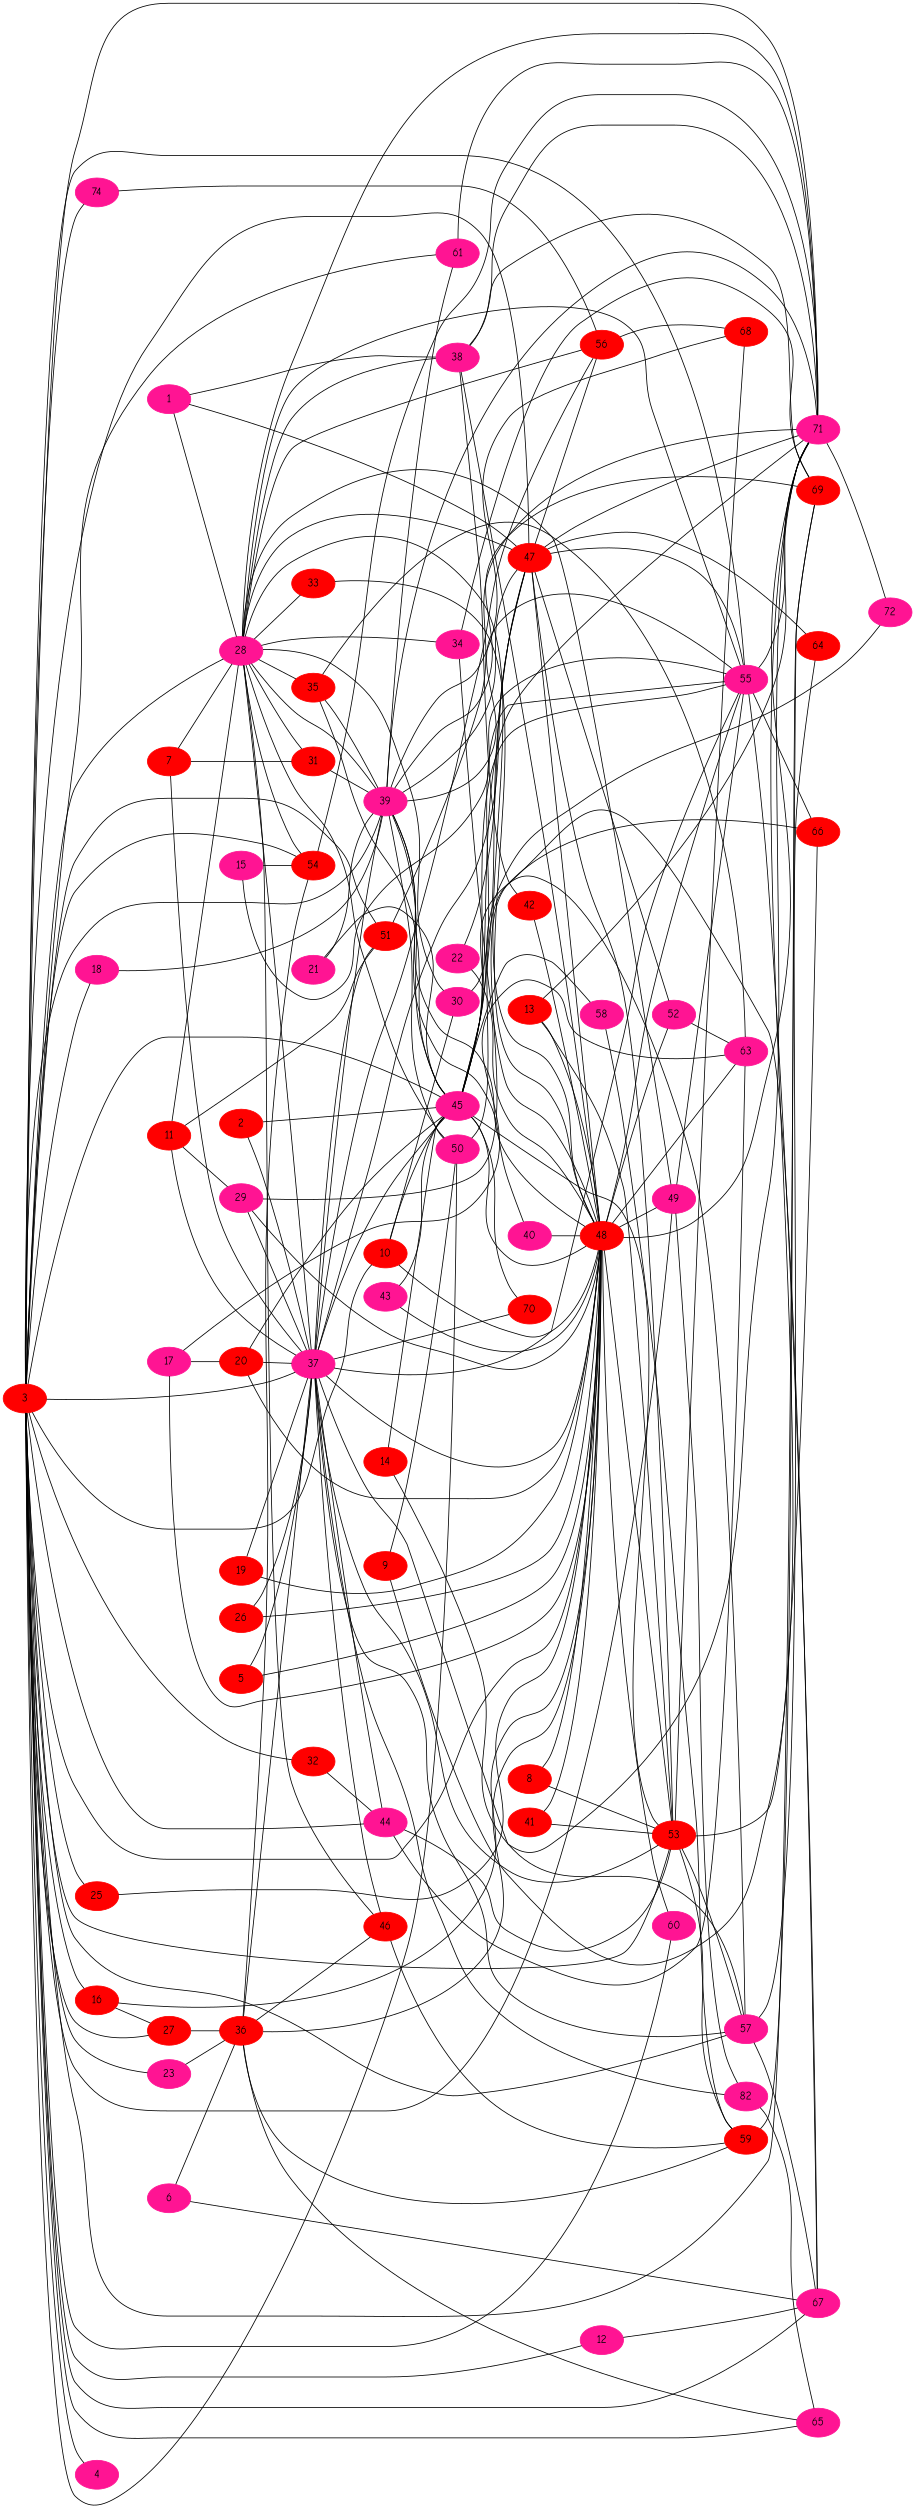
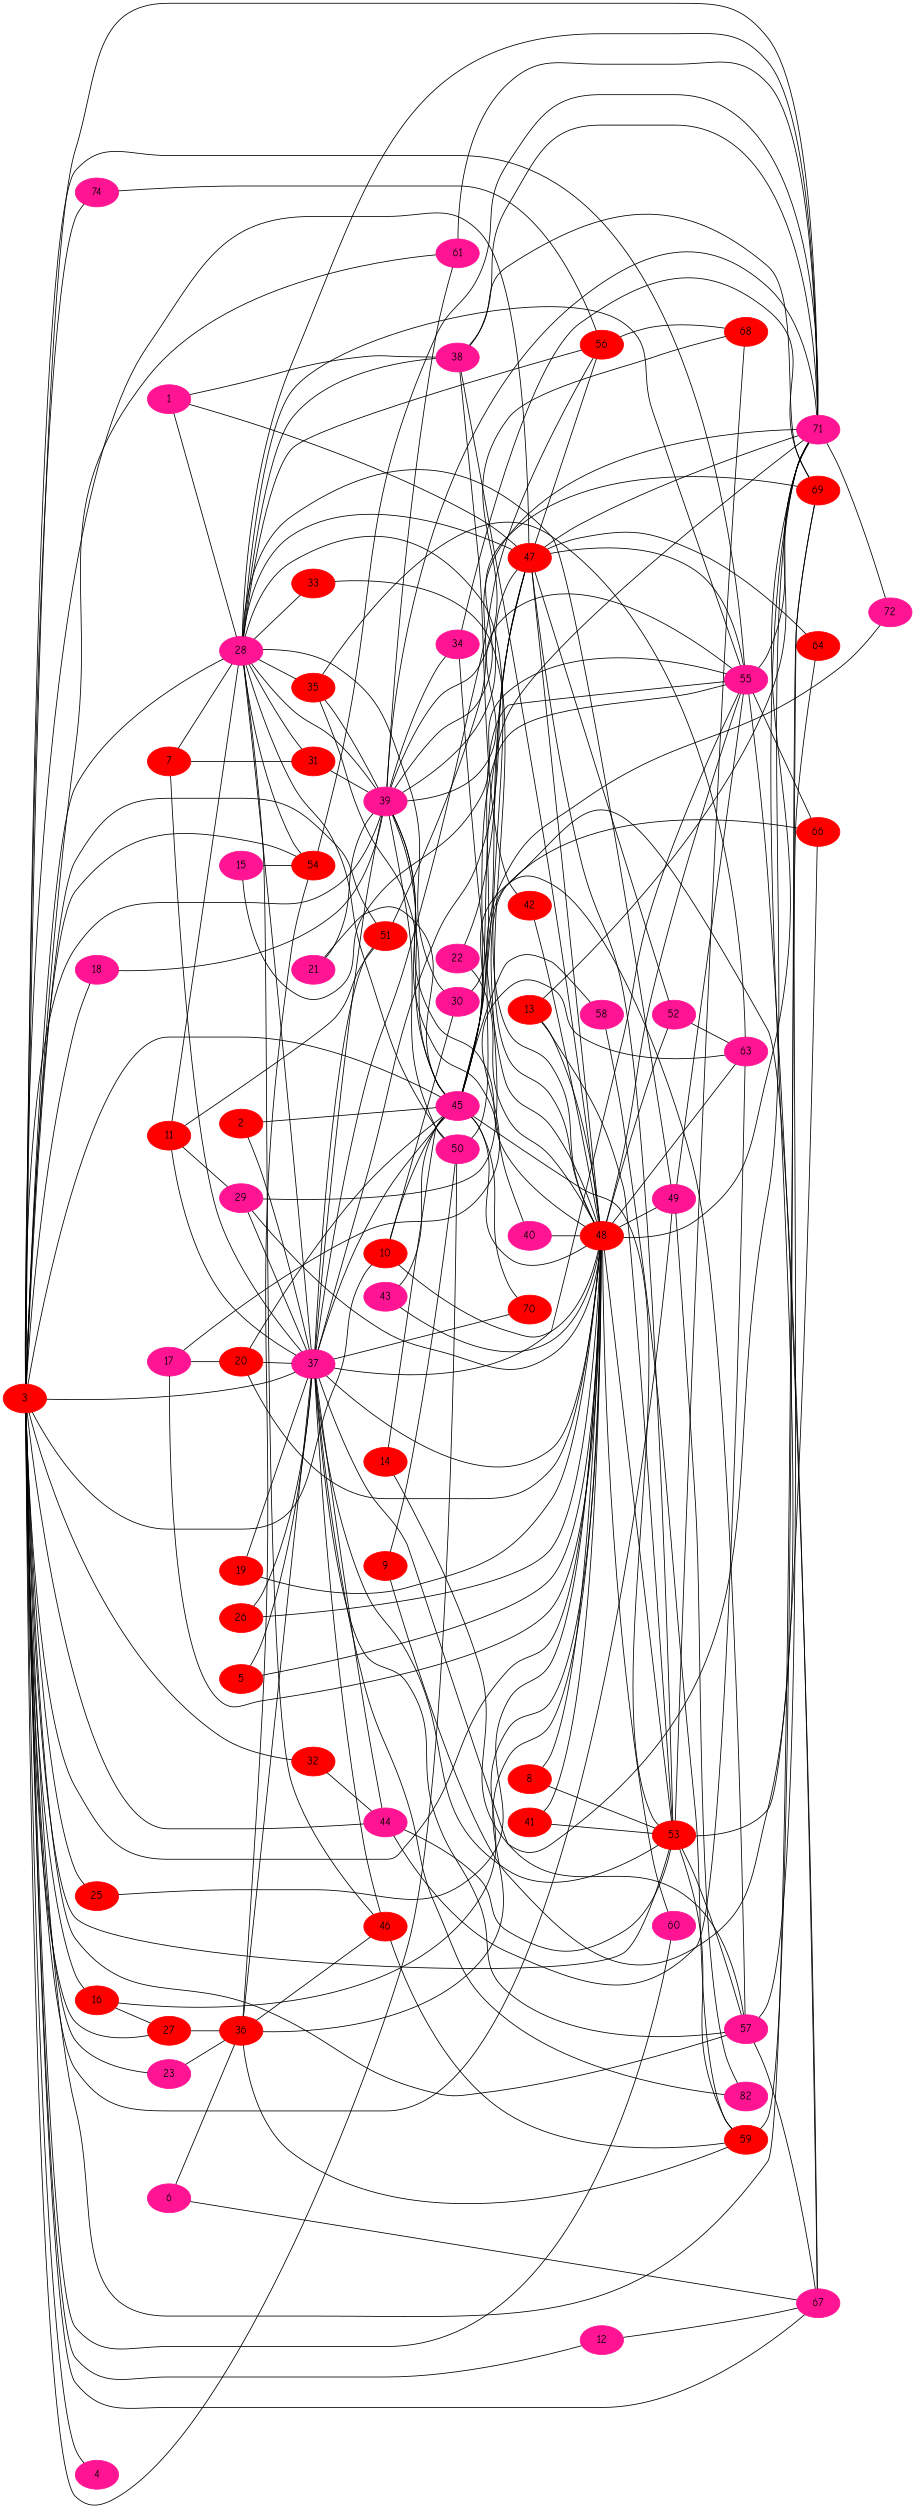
(340, 637) -> (413, 719)
(818, 2423) -> none
